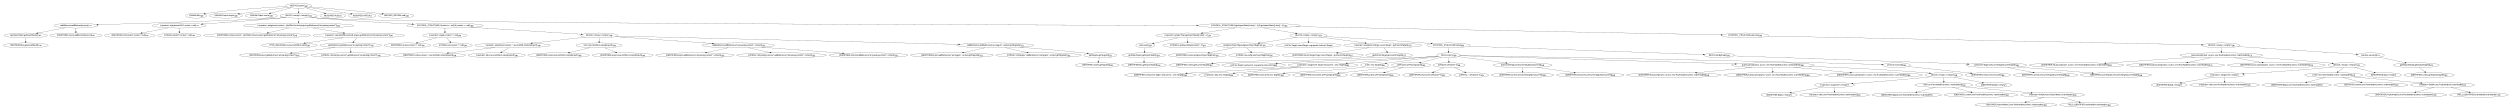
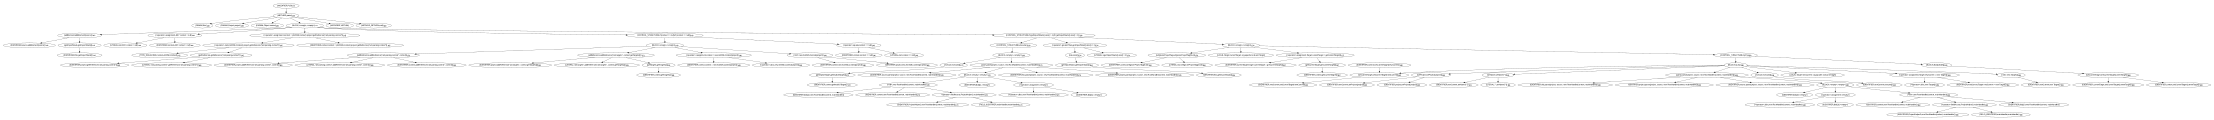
(315, 11) -> (286, 10)
(1523, 69) -> (1379, 69)
